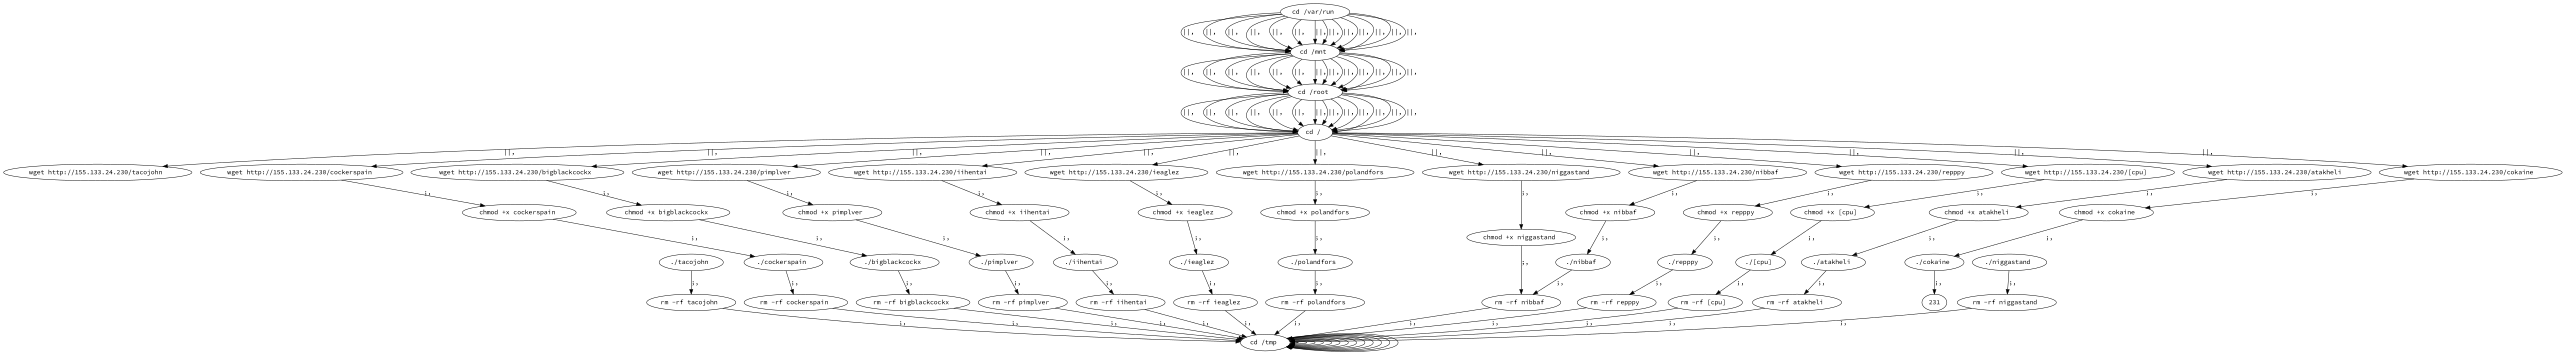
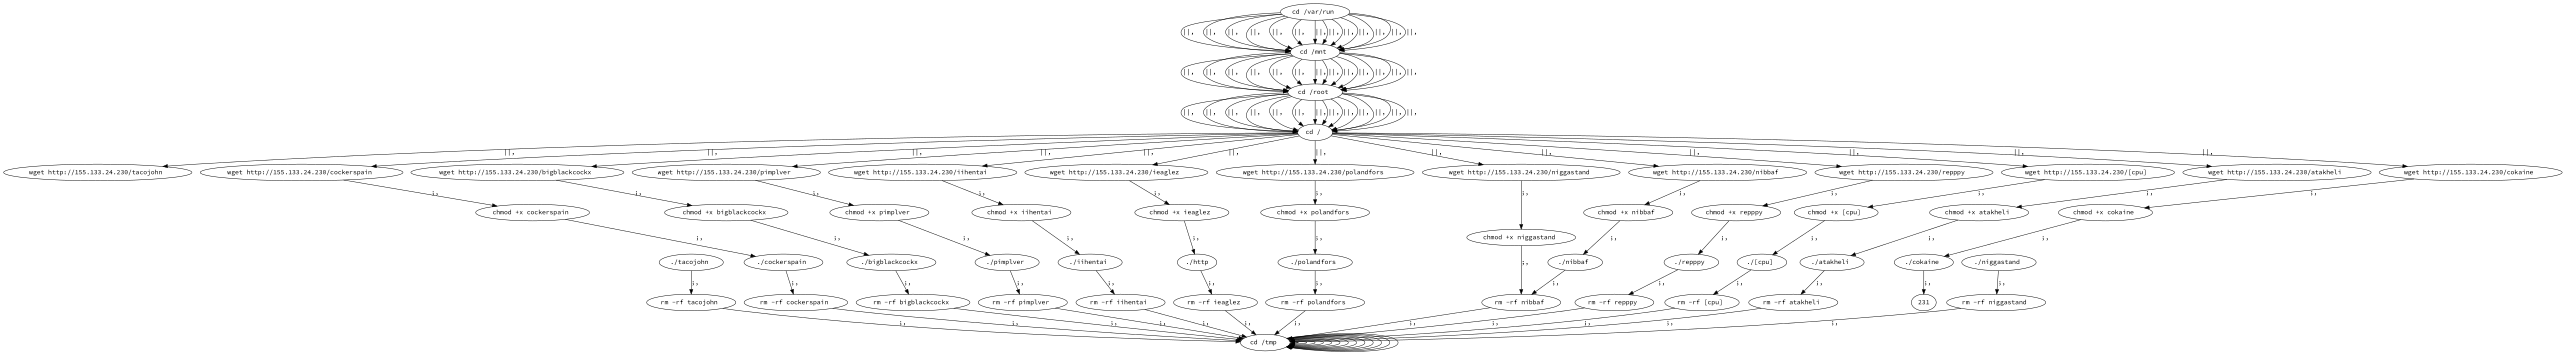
(1199, 262) -> (1197, 262)
